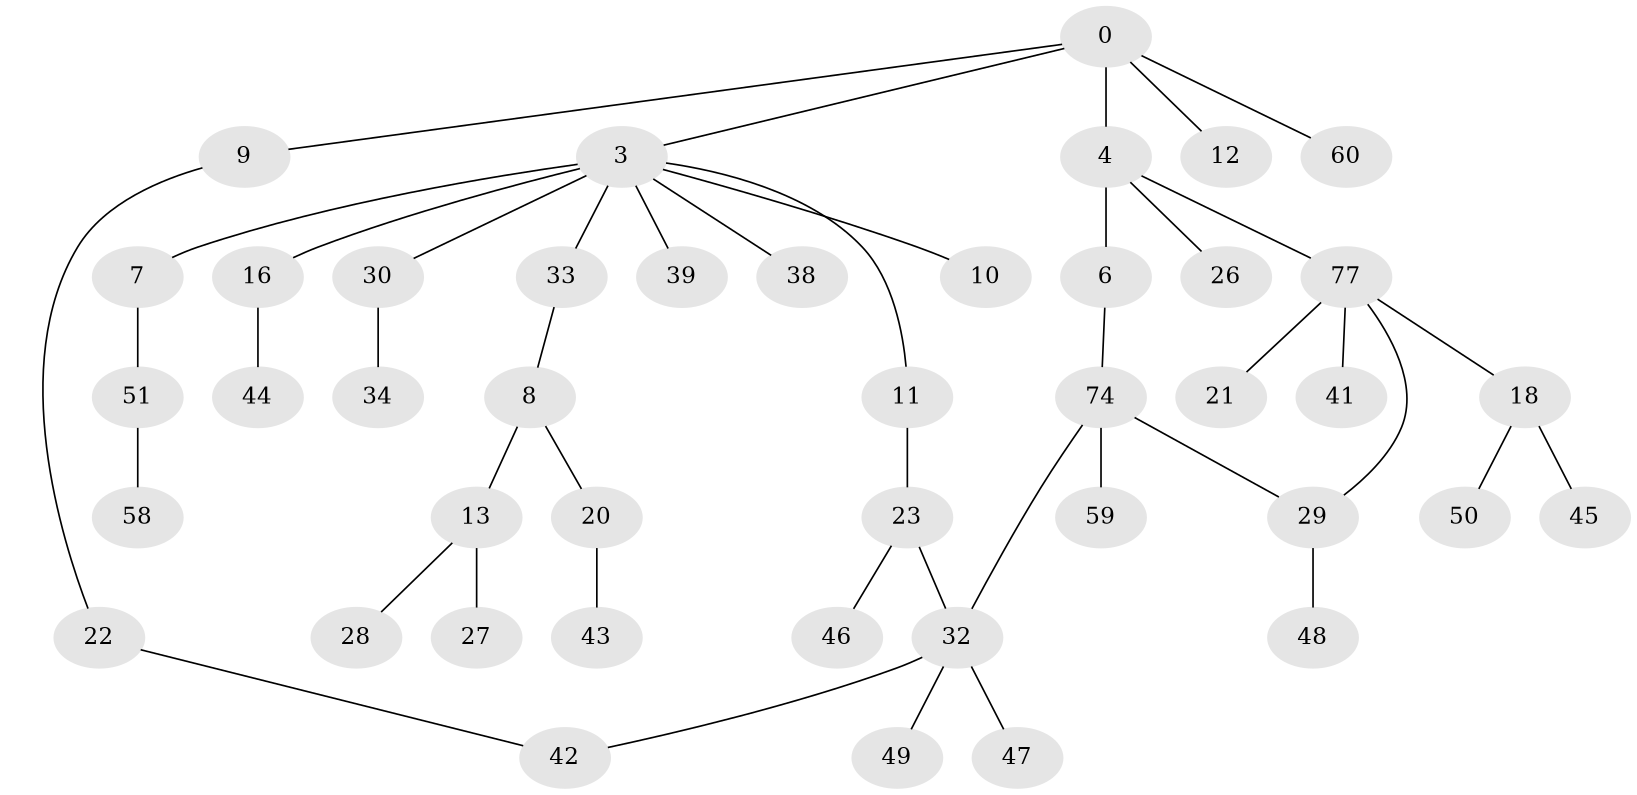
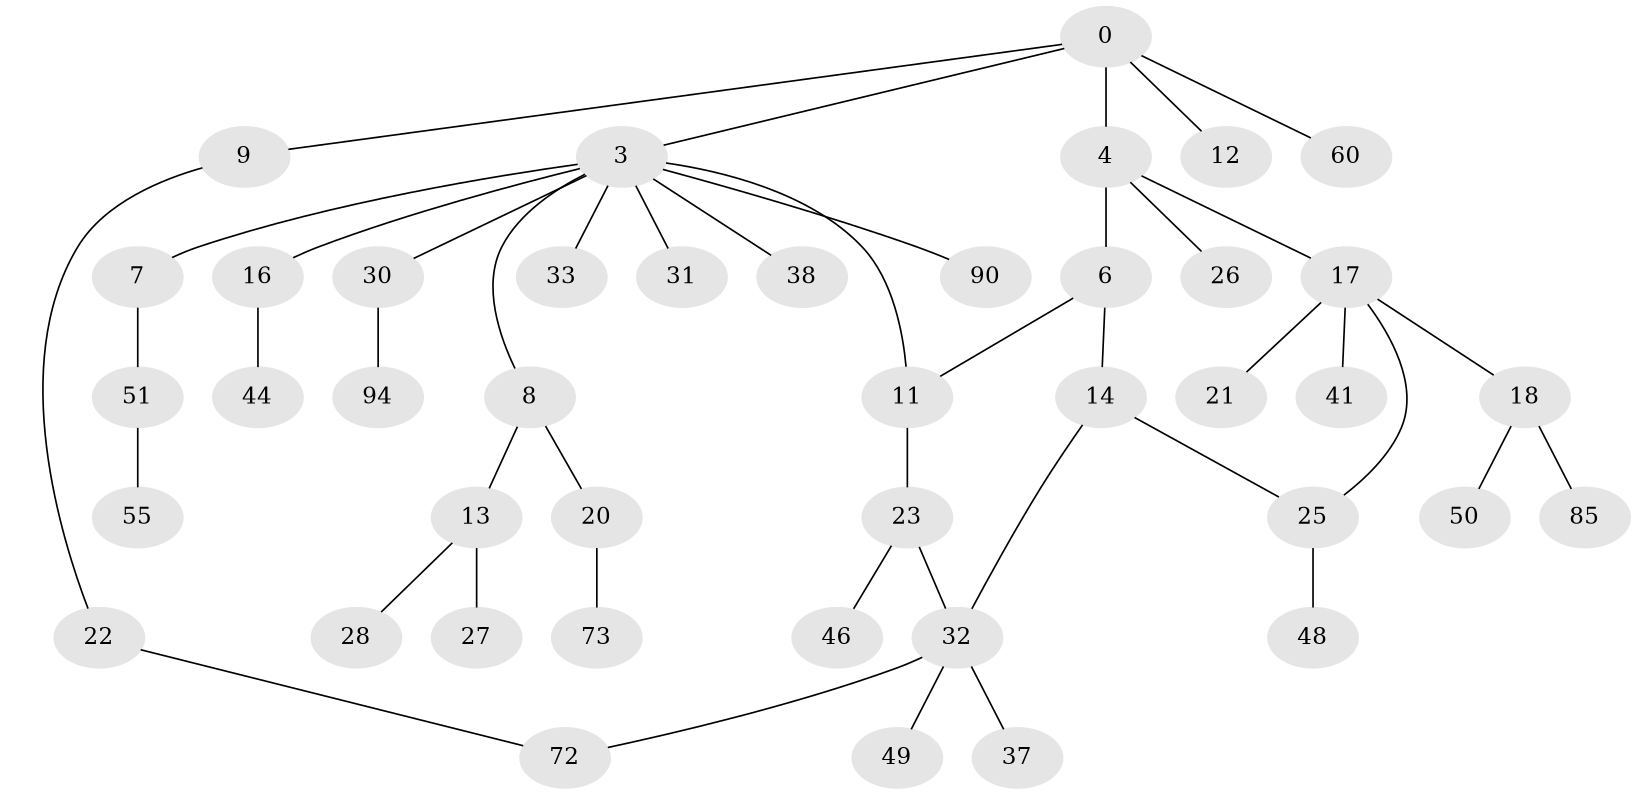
(682, 277) -> (682, 277)
(986, 277) -> (986, 277)
(1346, 277) -> (1346, 277)
(546, 337) -> (499, 254)
none -> (1007, 337)
(378, 397) -> (378, 397)
(1101, 397) -> (1101, 397)
(138, 518) -> (138, 518)
(1101, 518) -> none
(1313, 518) -> (1313, 518)
(1585, 518) -> (1585, 518)
(597, 638) -> (597, 638)
(565, 758) -> (565, 758)
(1018, 758) -> (1018, 758)
